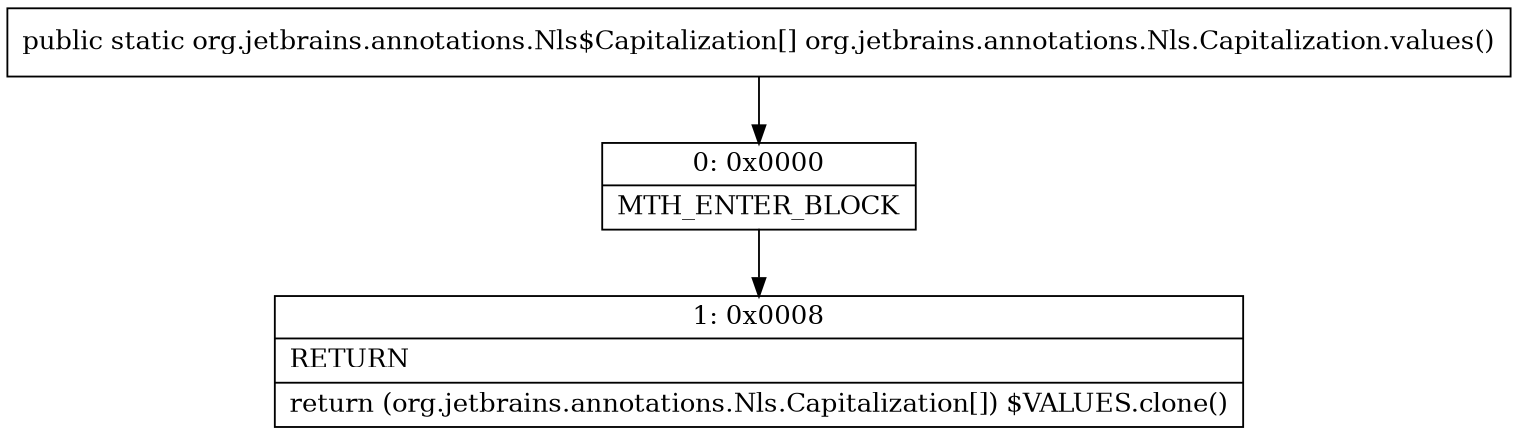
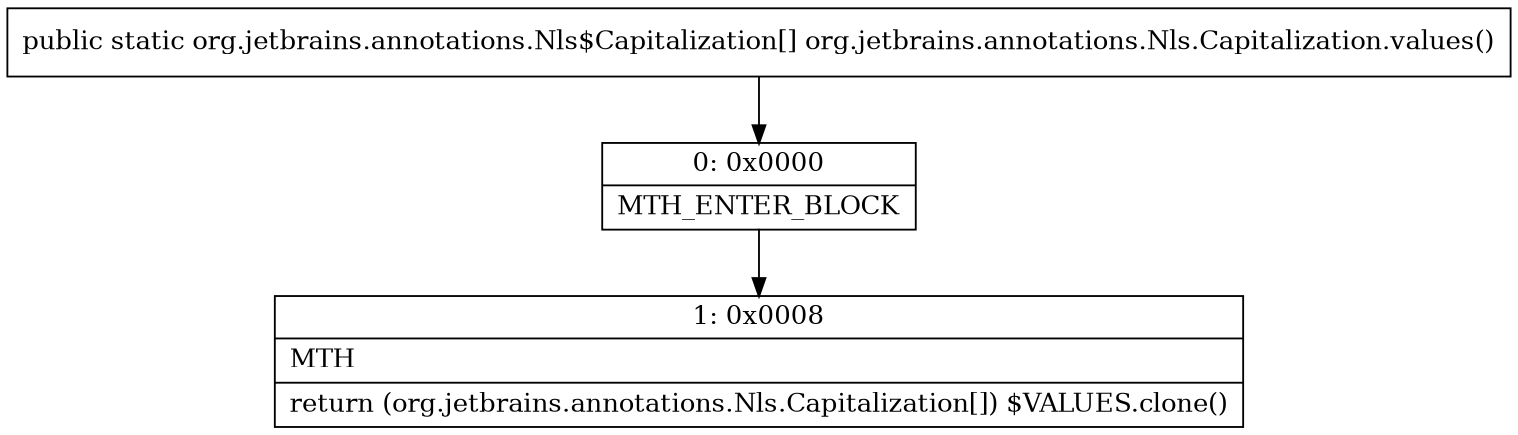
(350, 360) -> (323, 360)
